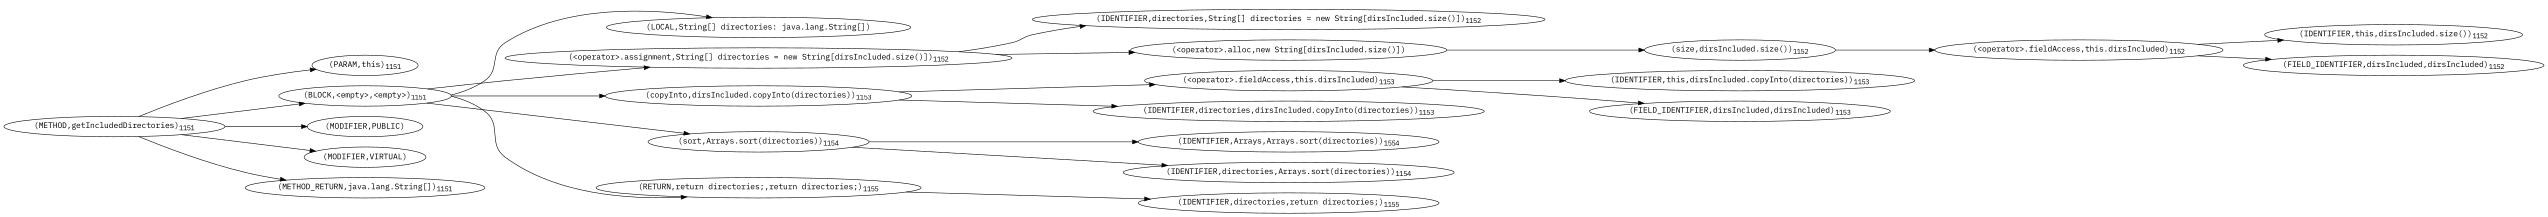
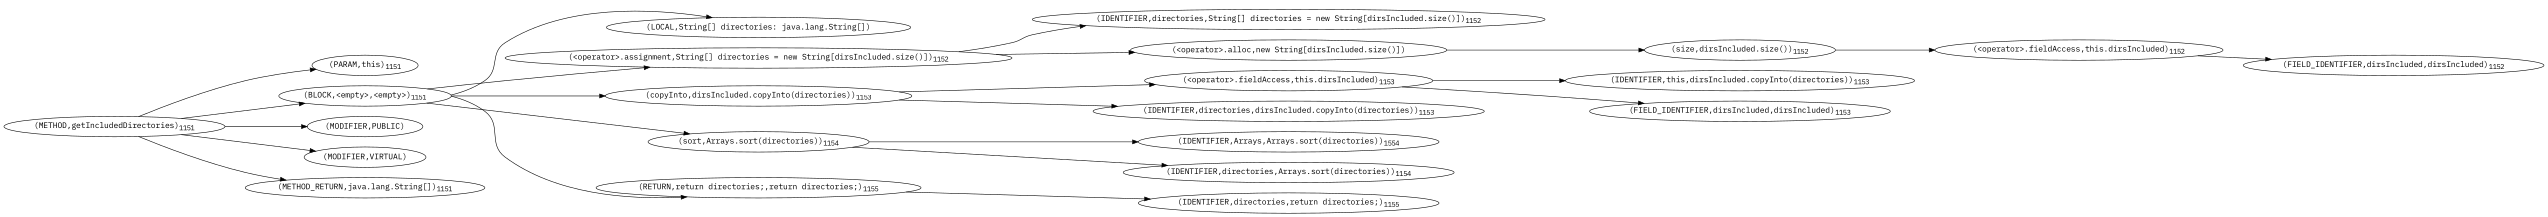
(2394, 35) -> none
